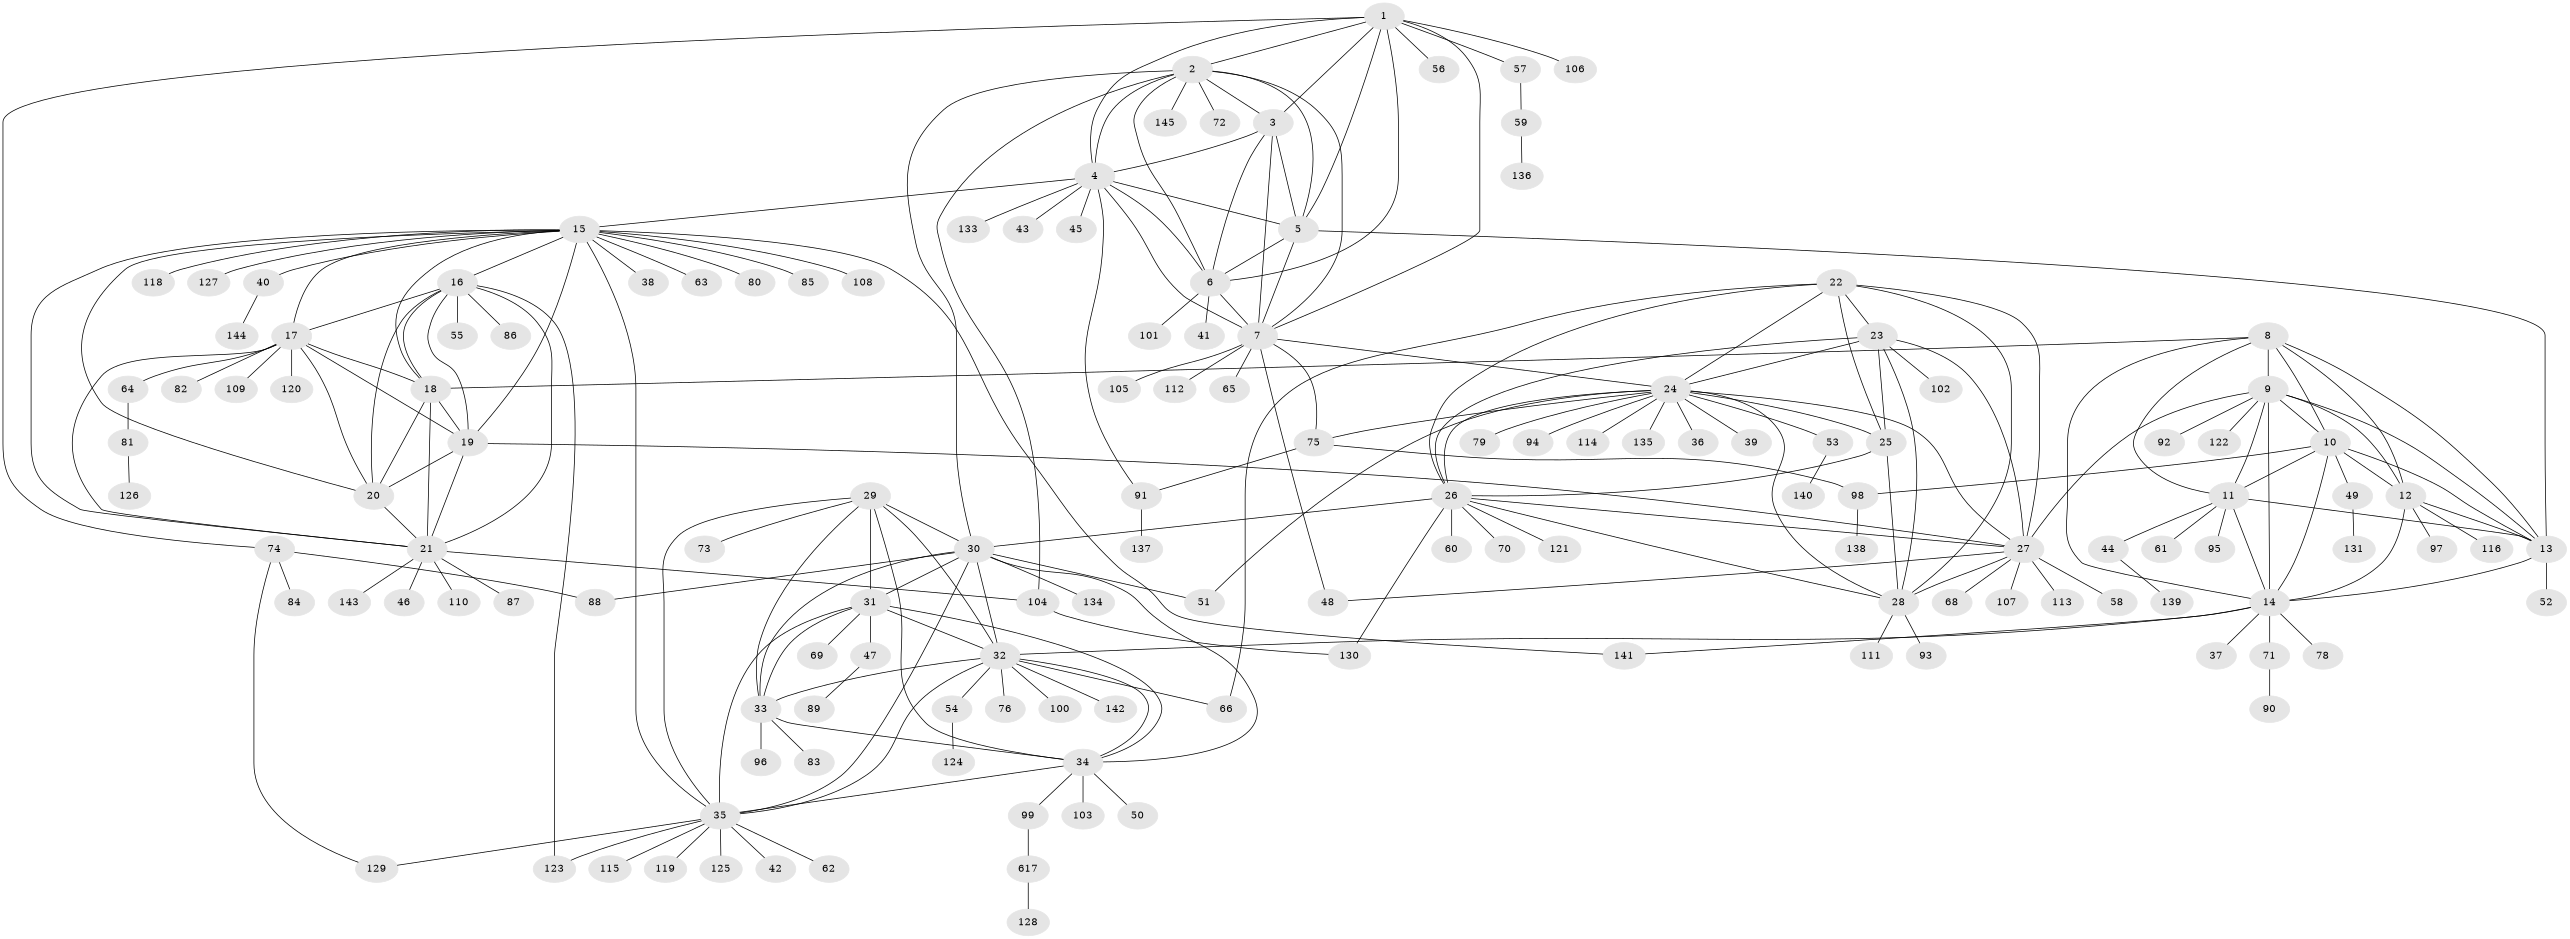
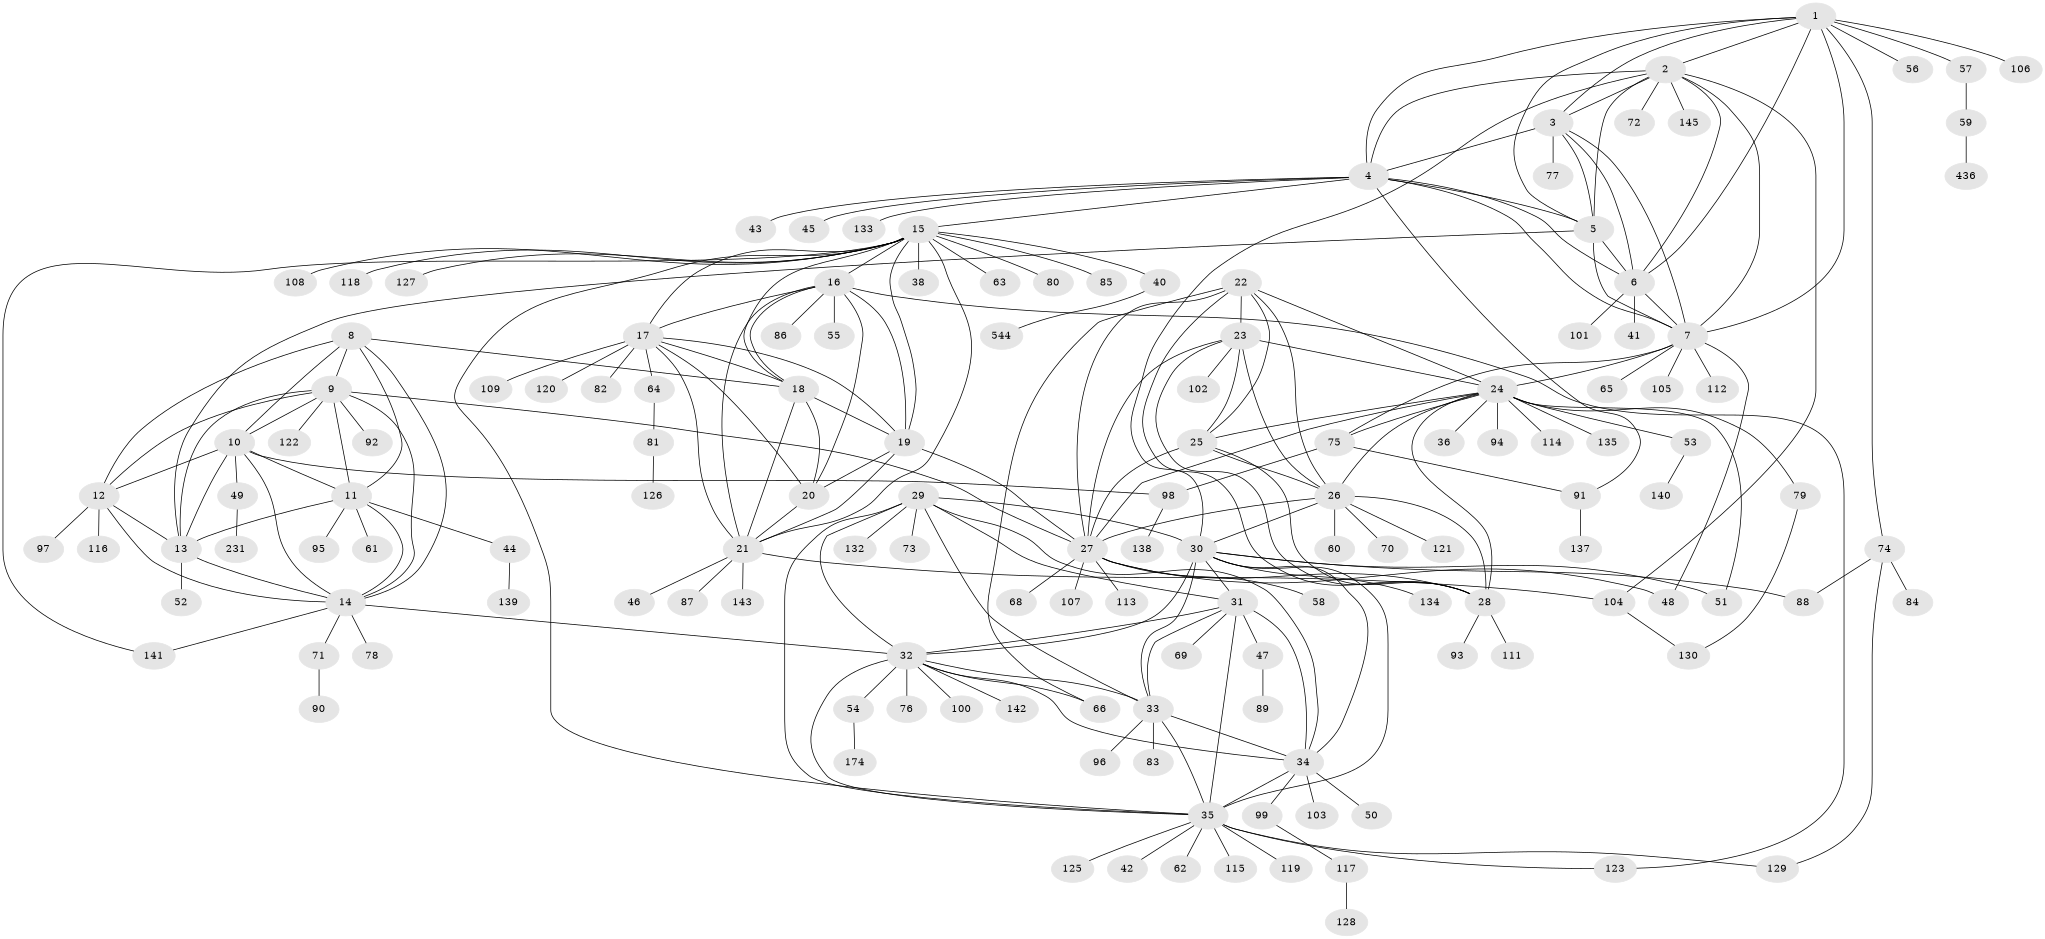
(1522, 176) -> (1966, 176)
none -> (1553, 176)
(133, 266) -> none
(237, 336) -> (1002, 336)
(2425, 423) -> none
(1751, 443) -> none
none -> (1122, 479)
none -> (855, 549)
(2354, 549) -> (236, 549)
(1400, 575) -> (1769, 586)
(459, 603) -> none
(2216, 656) -> none
none -> (1186, 761)
(953, 762) -> (855, 762)
(1028, 869) -> (1347, 869)
